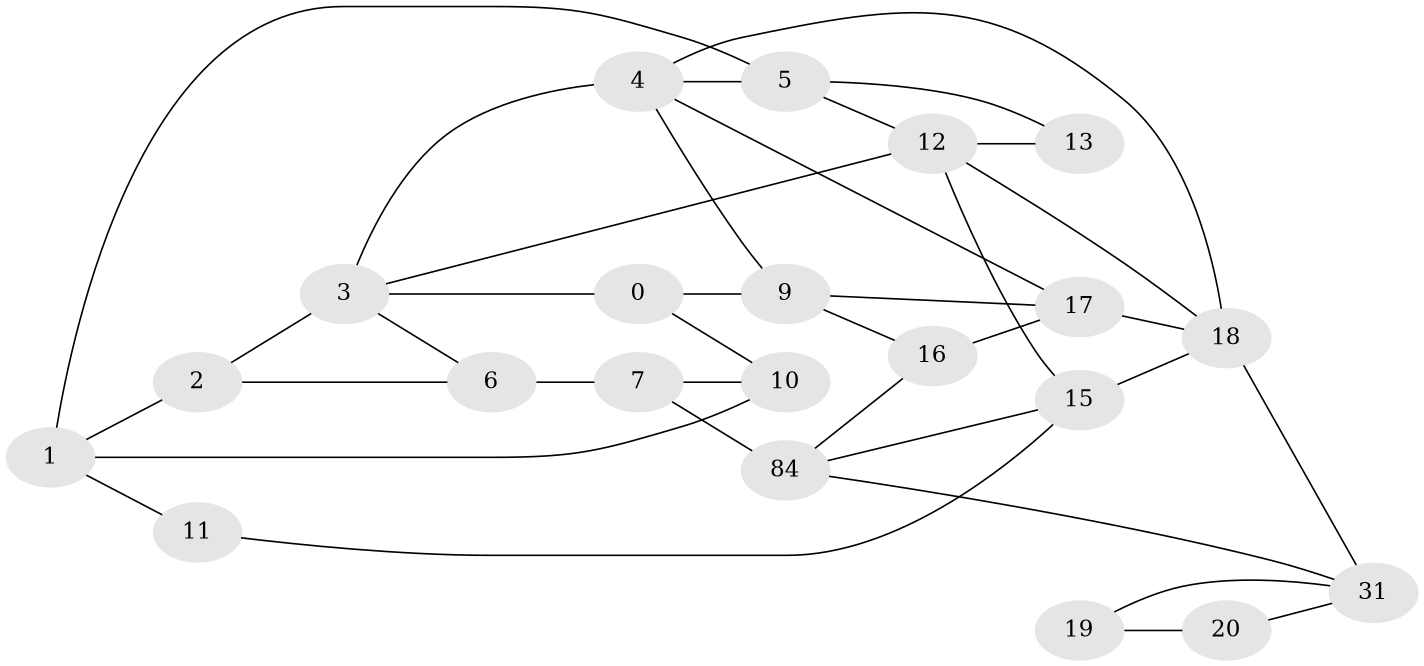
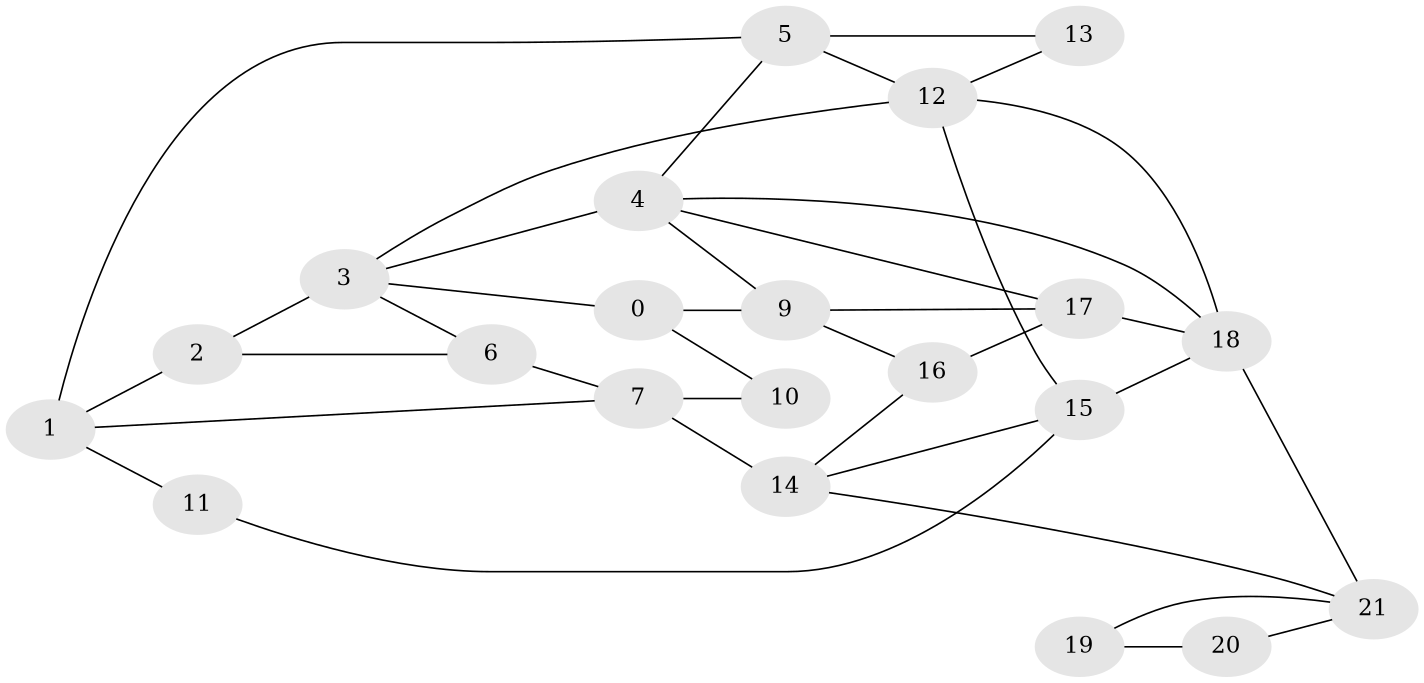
(427, 457) -> (345, 414)
(786, 470) -> (786, 487)
(1374, 593) -> (1374, 609)
